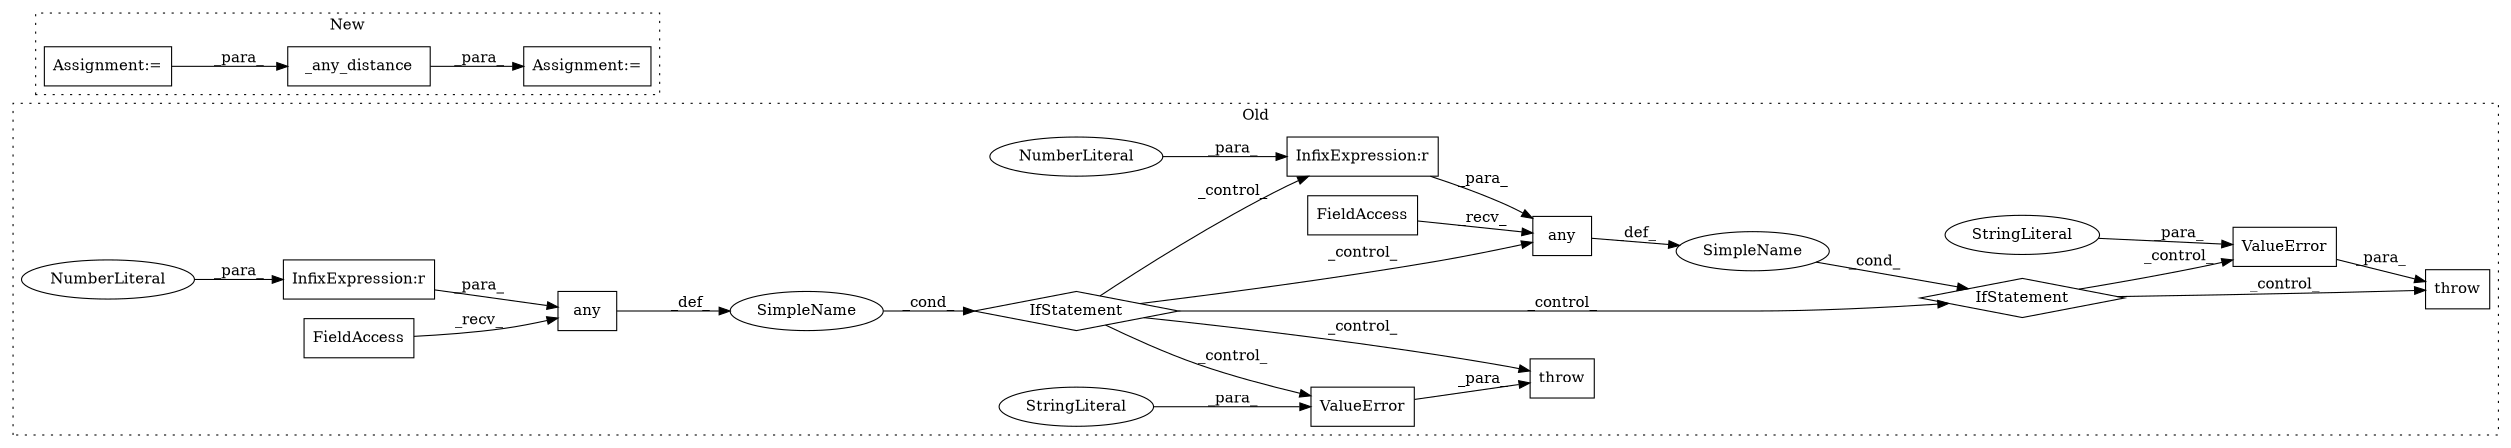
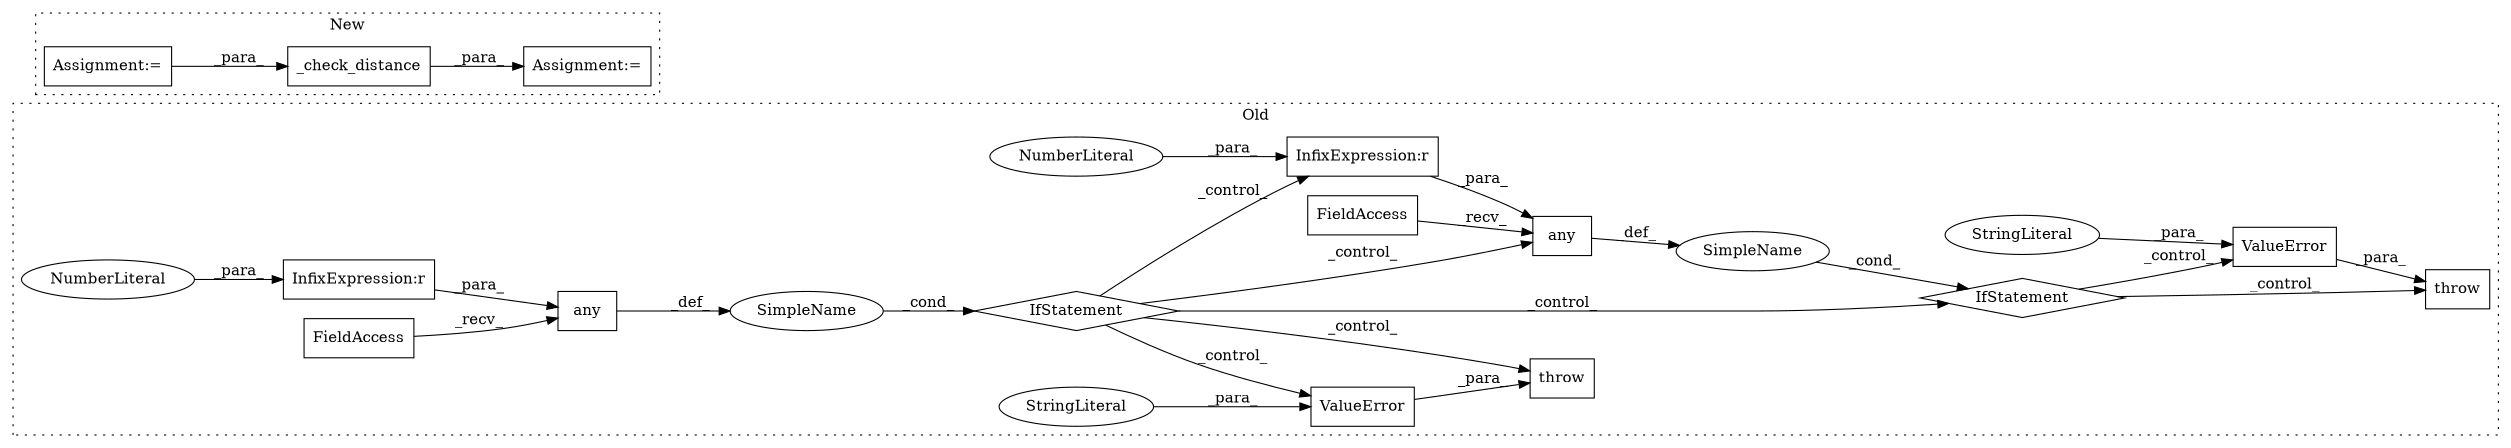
(359, 66) -> (359, 66)
